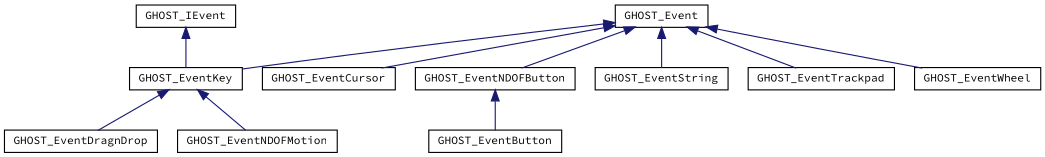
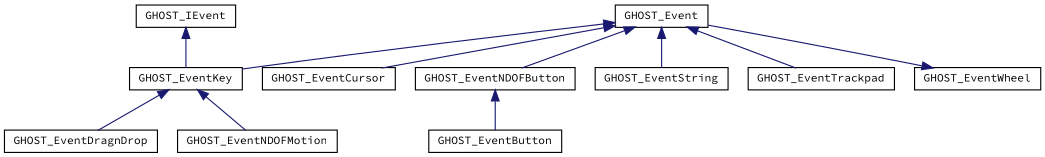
(820, 49) -> (815, 45)
